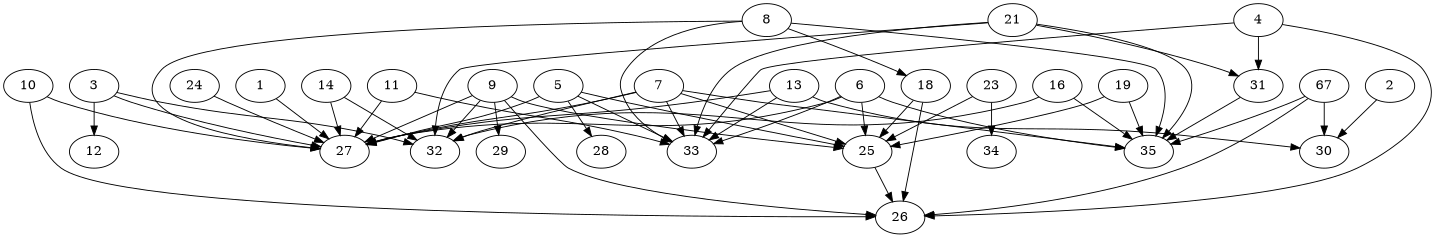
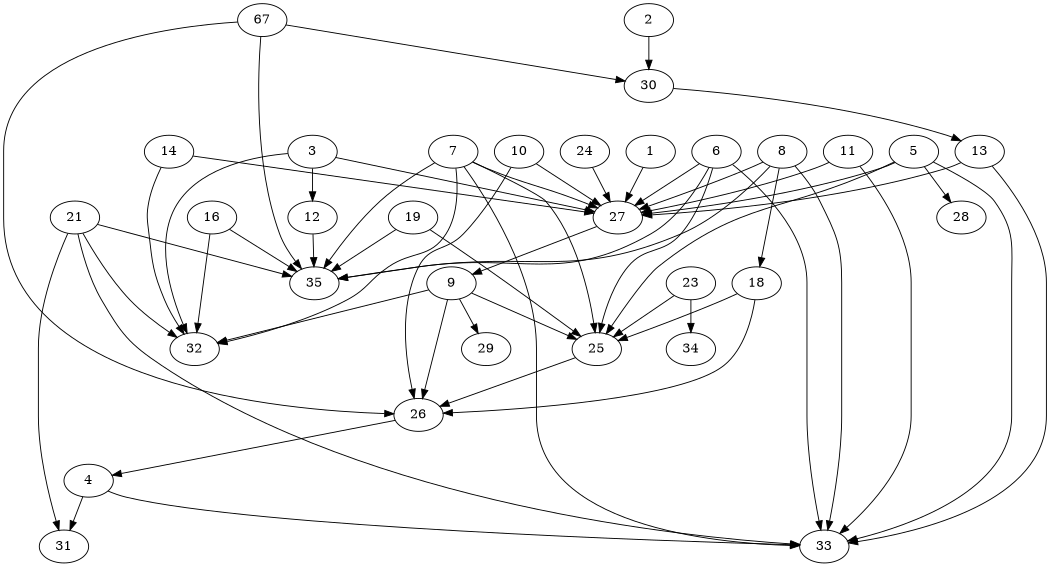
(1208, 116) -> (313, 246)
(423, 117) -> (539, 249)
(1051, 129) -> (814, 105)
(1289, 187) -> (258, 447)
